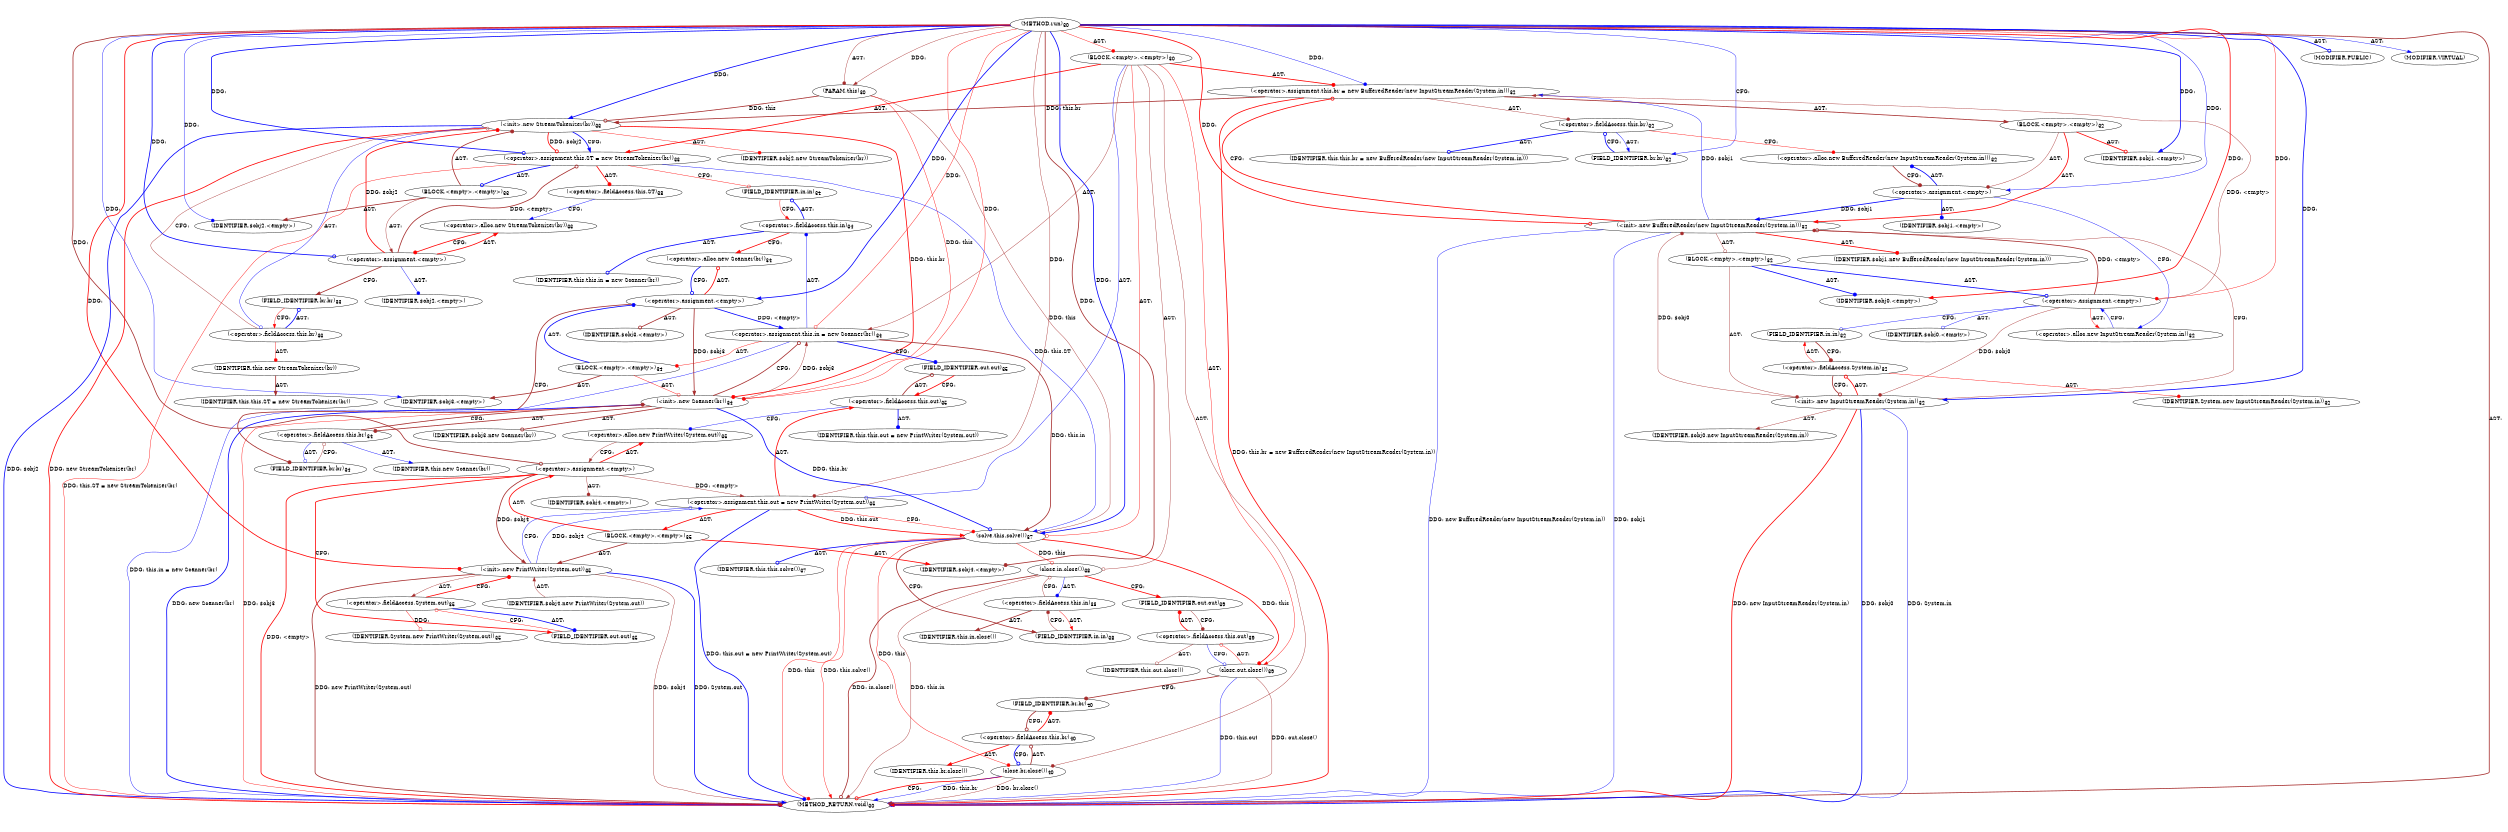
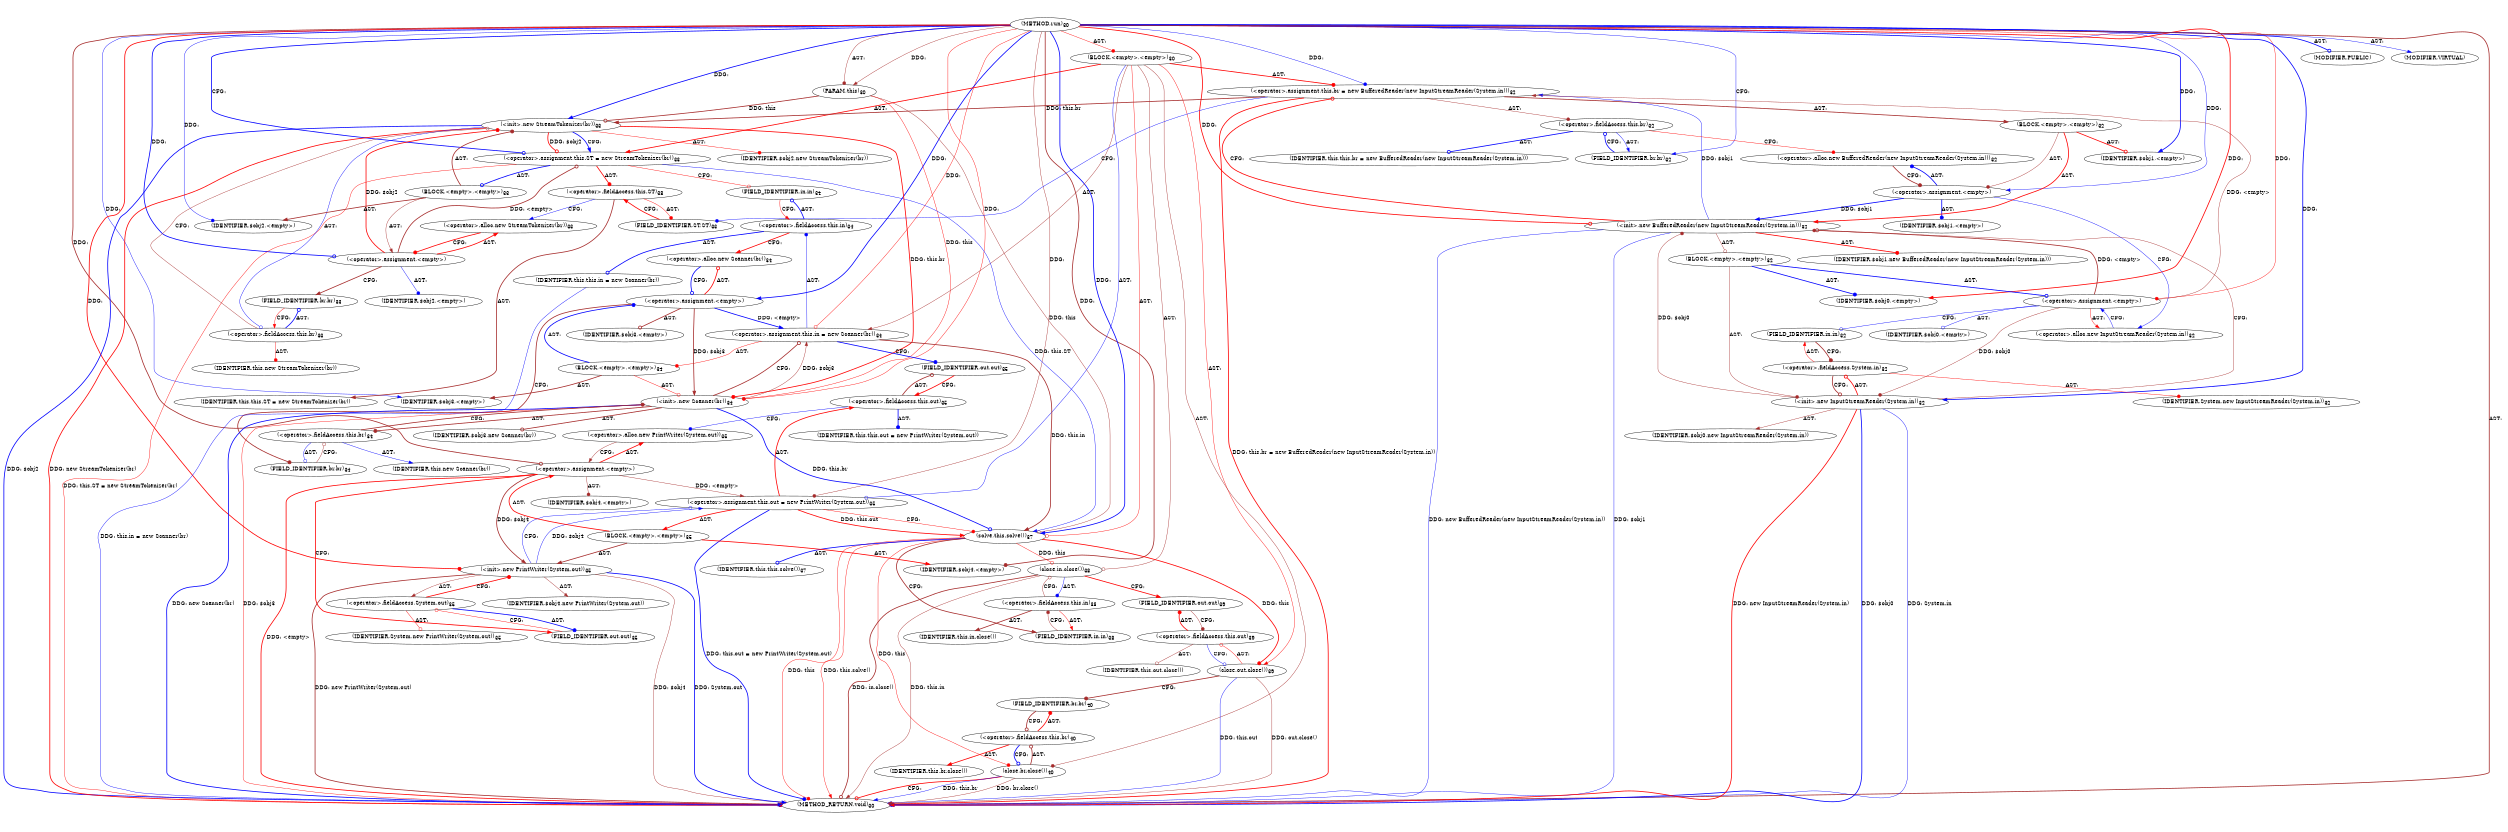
(220, 92) -> (220, 92)
none -> (676, 226)
(276, 383) -> (497, 324)
(537, 591) -> (555, 586)
(130, 619) -> (100, 691)
(423, 621) -> (423, 621)
